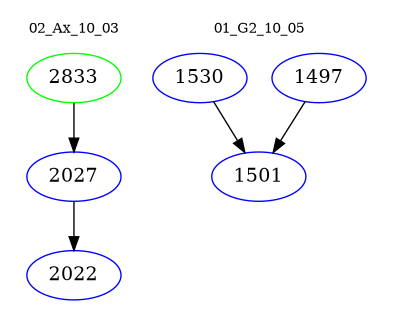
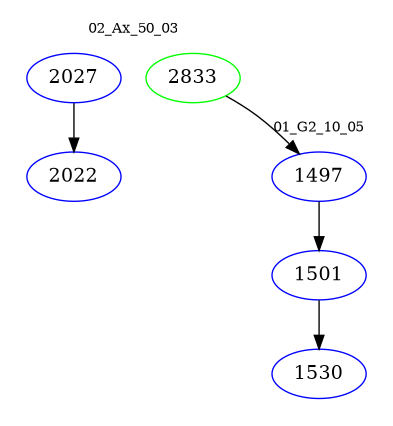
(74, 29) -> (134, 29)
(74, 121) -> (270, 126)
(226, 121) -> (319, 318)
